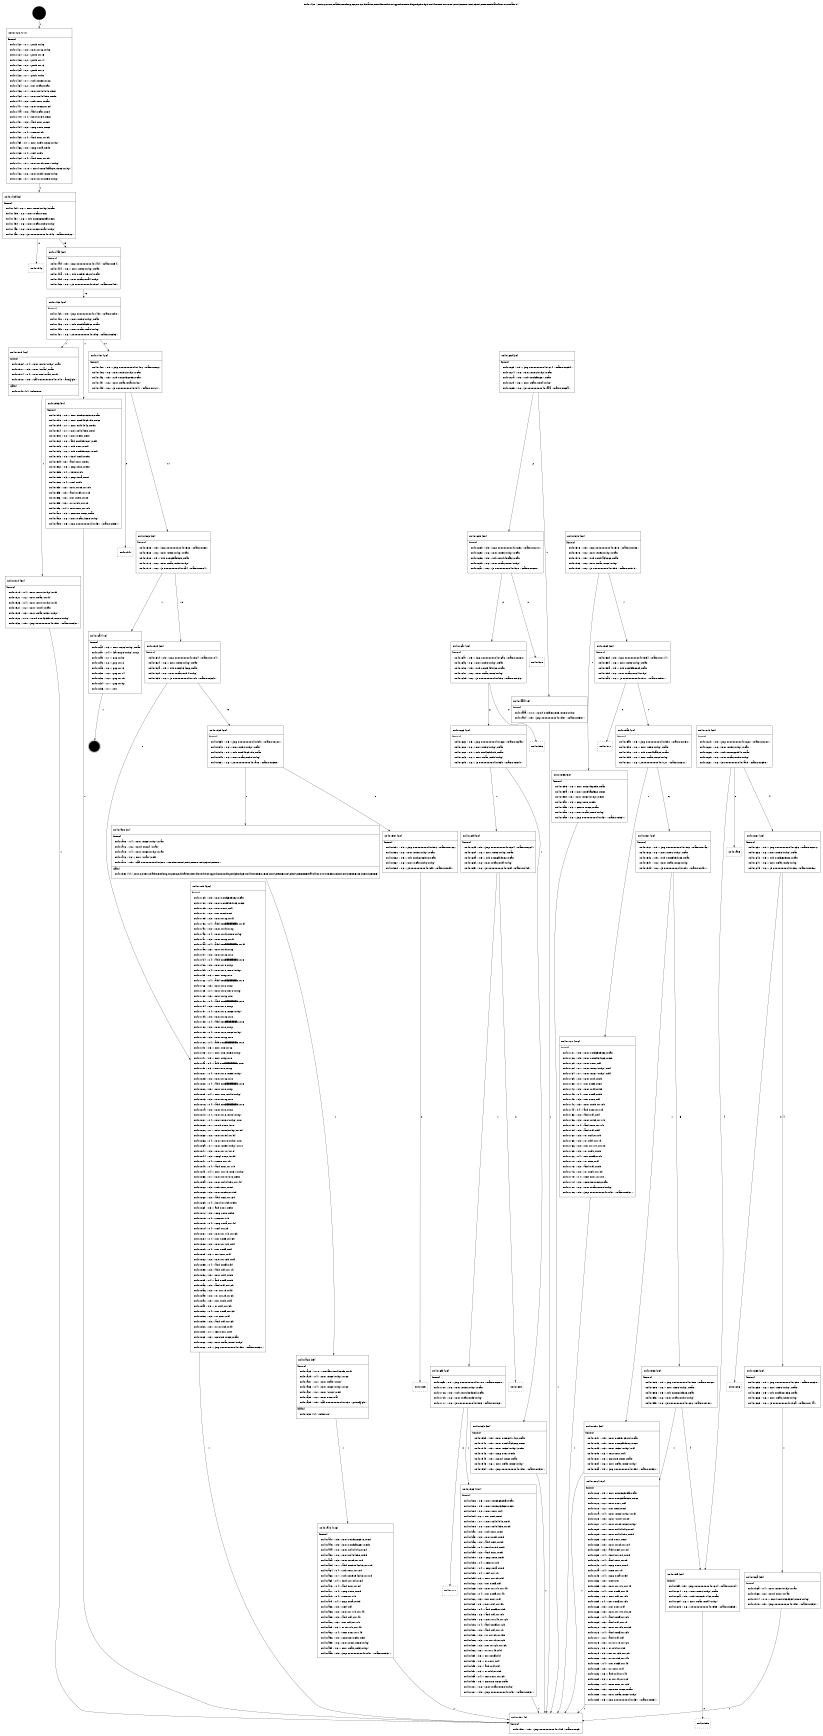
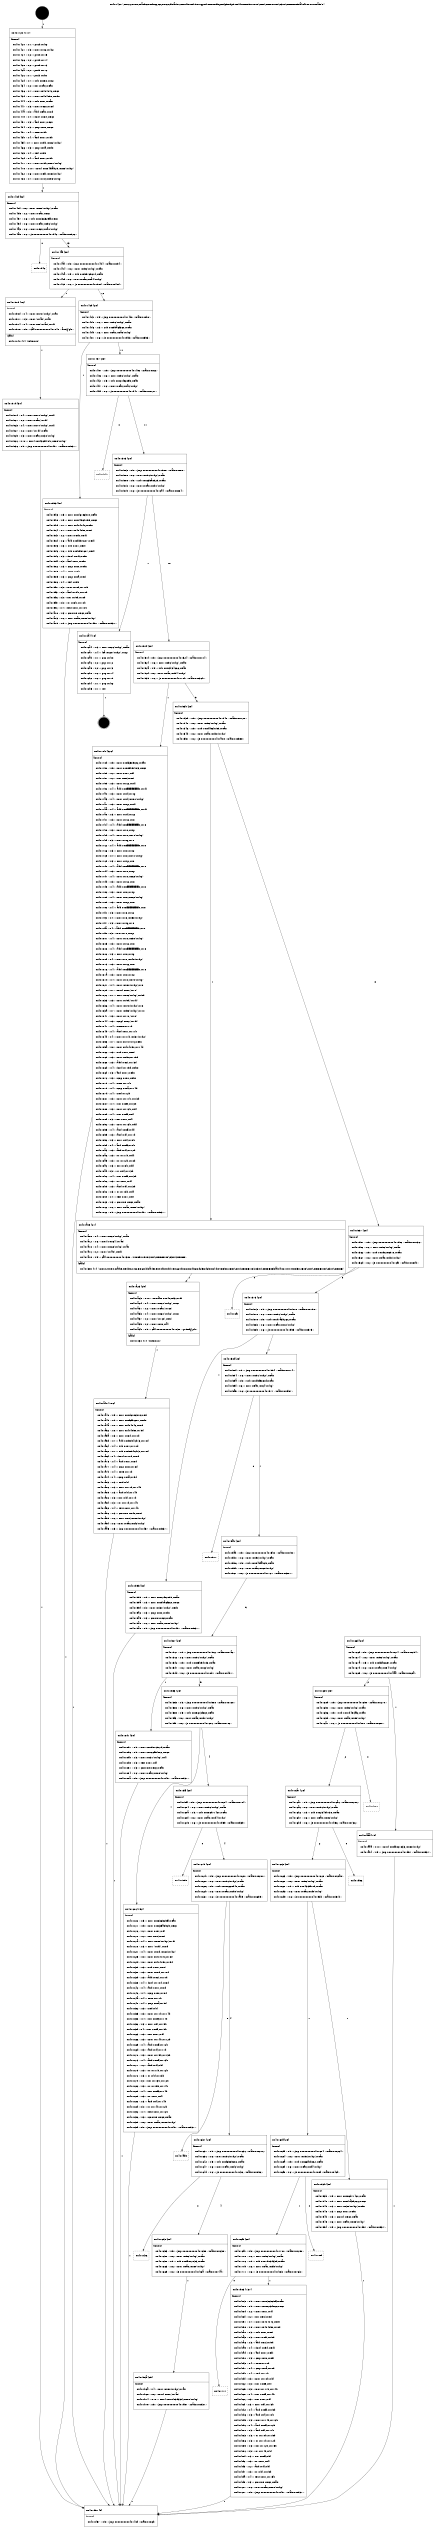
(65, 343) -> (66, 293)
(597, 1117) -> none
(722, 1168) -> (220, 1843)
none -> (336, 1280)
